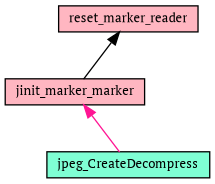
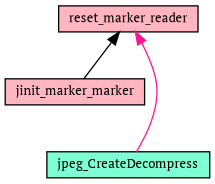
(106, 134) -> (157, 98)
